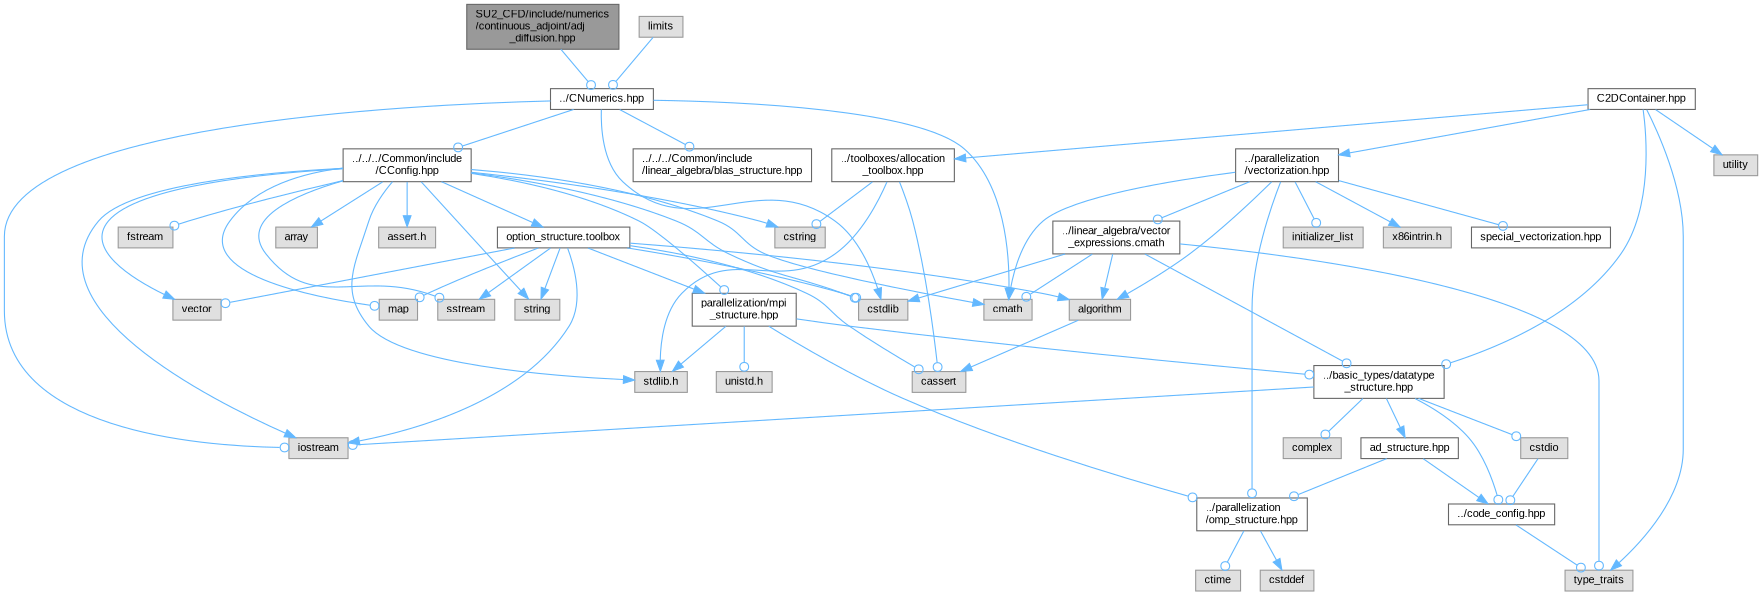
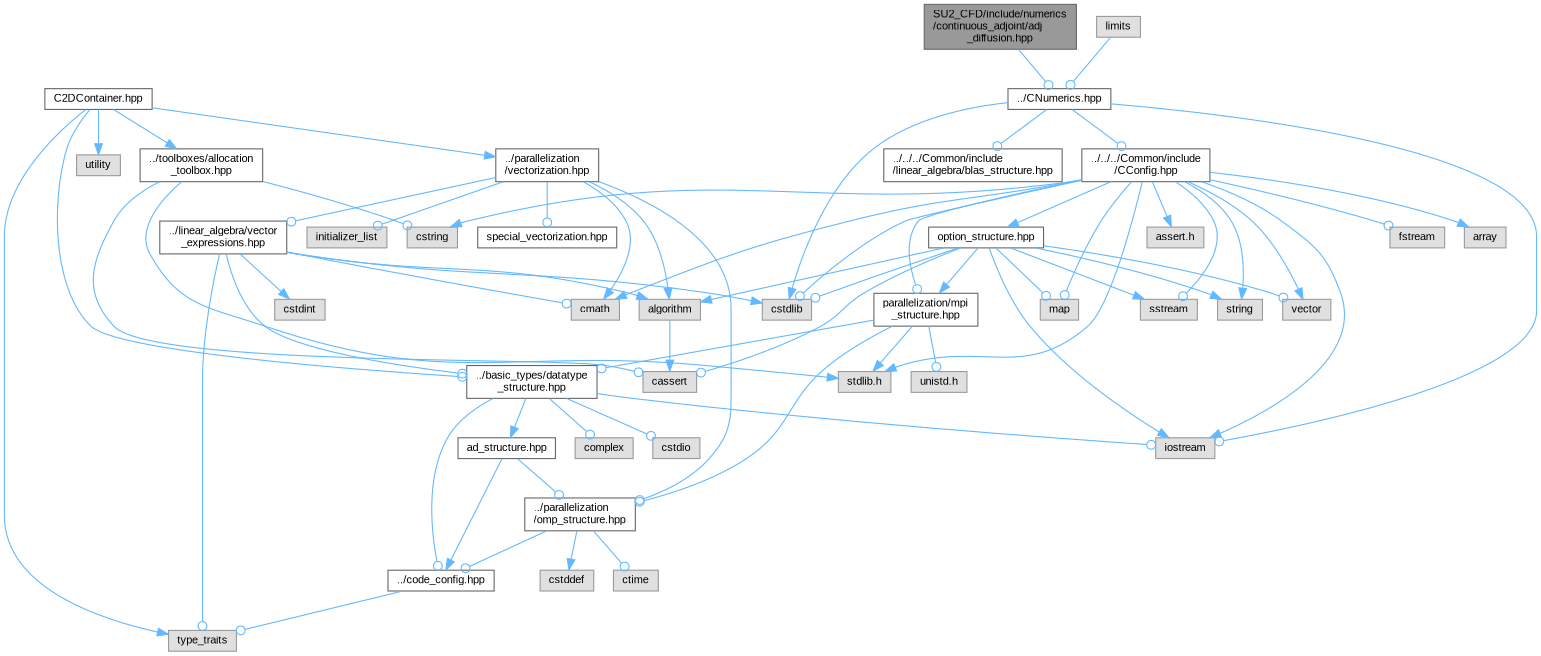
(887, 120) -> none
(564, 237) -> (986, 237)
(1116, 237) -> (223, 237)
(1417, 237) -> none
none -> (300, 310)
(1525, 477) -> (508, 549)
